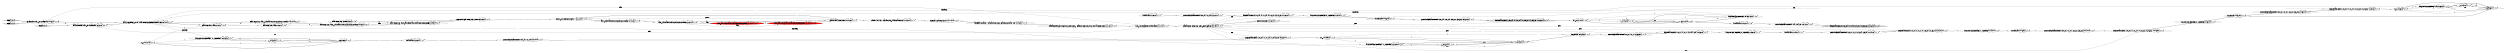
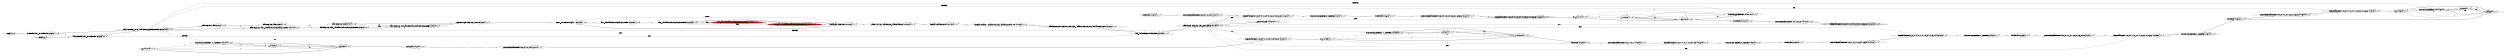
(11, 20) -> none
(175, 32) -> (212, 48)
